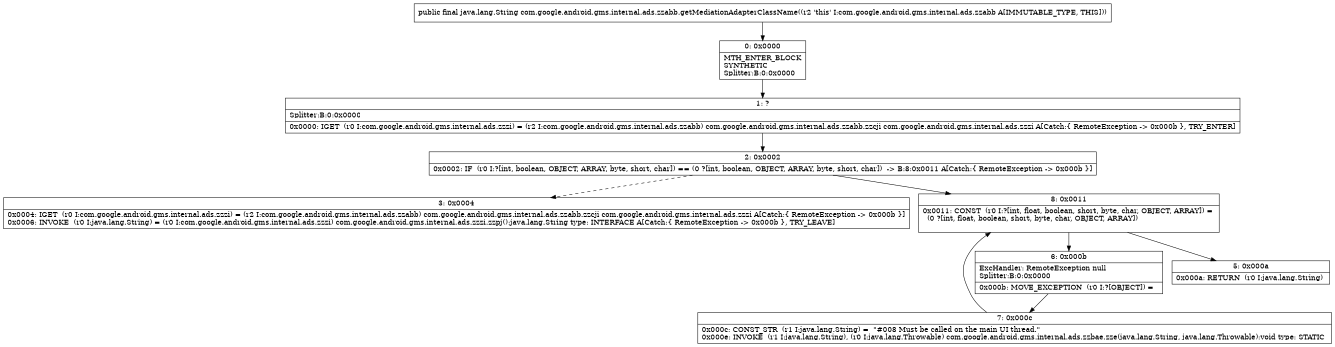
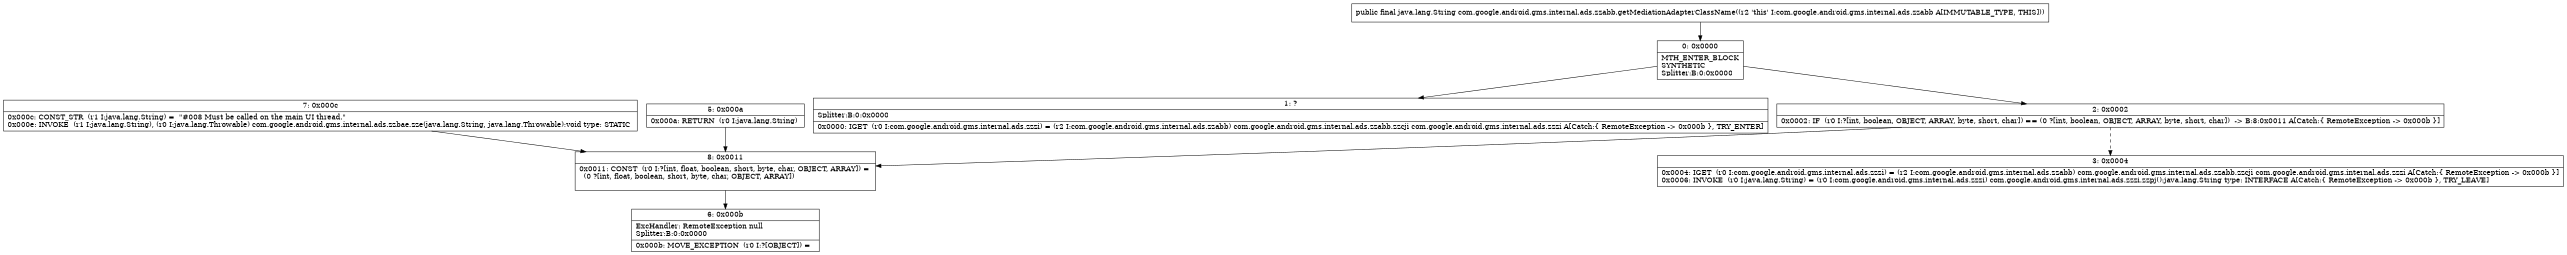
(763, 140) -> (1882, 85)
(1169, 246) -> (725, 137)
(1041, 301) -> none
